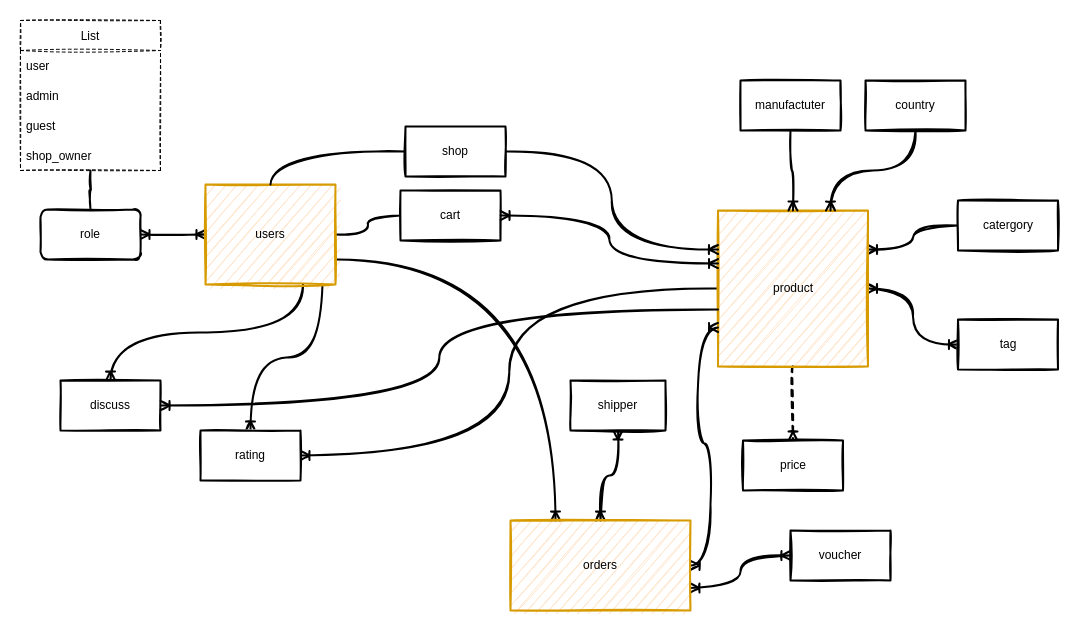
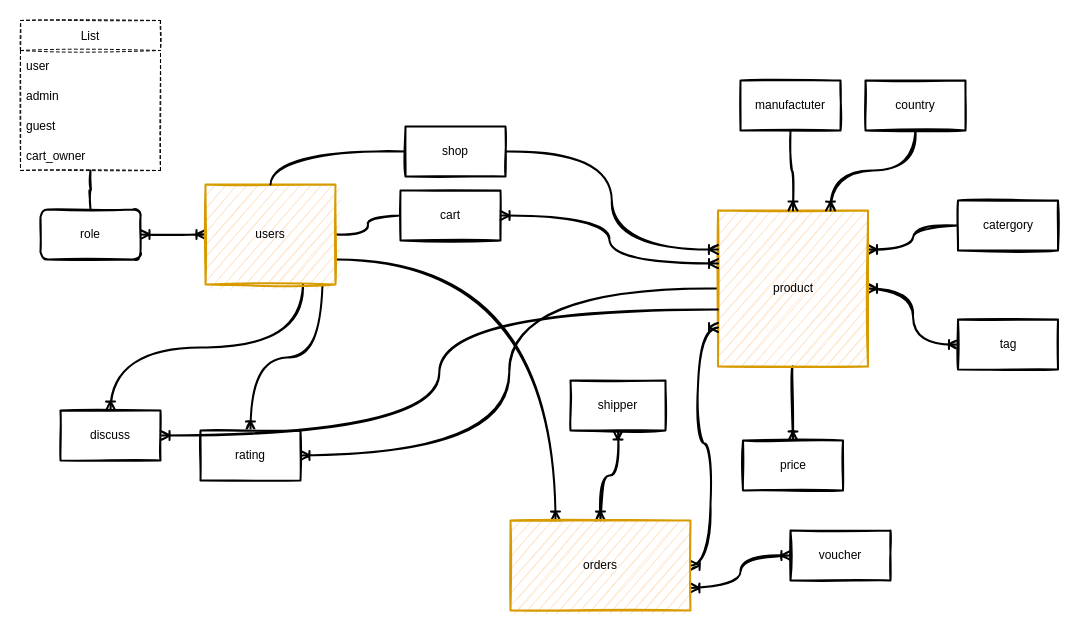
(60, 156) -> (60, 156)
(111, 406) -> (111, 436)
(793, 407) -> (793, 407)
